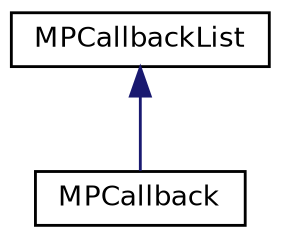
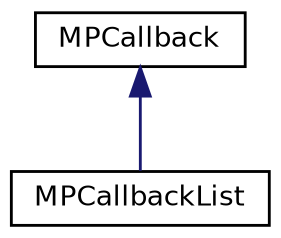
(140, 134) -> (140, 134)
